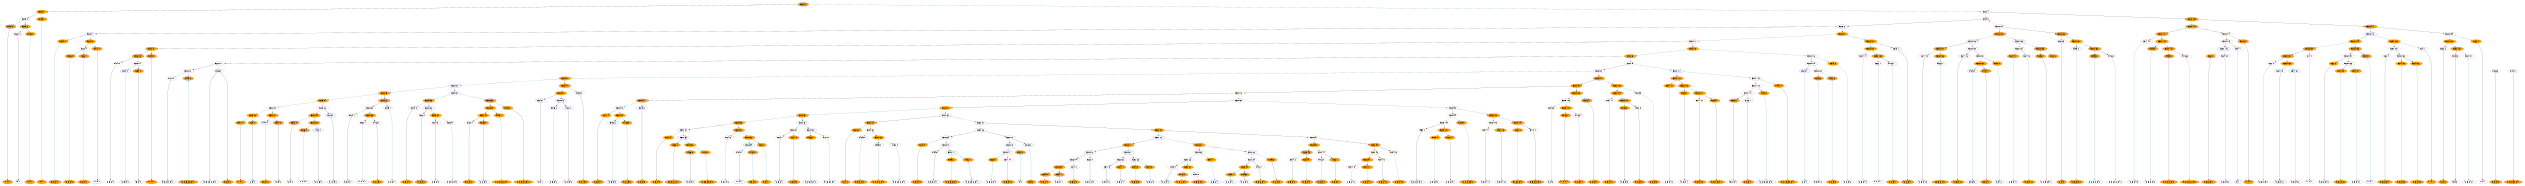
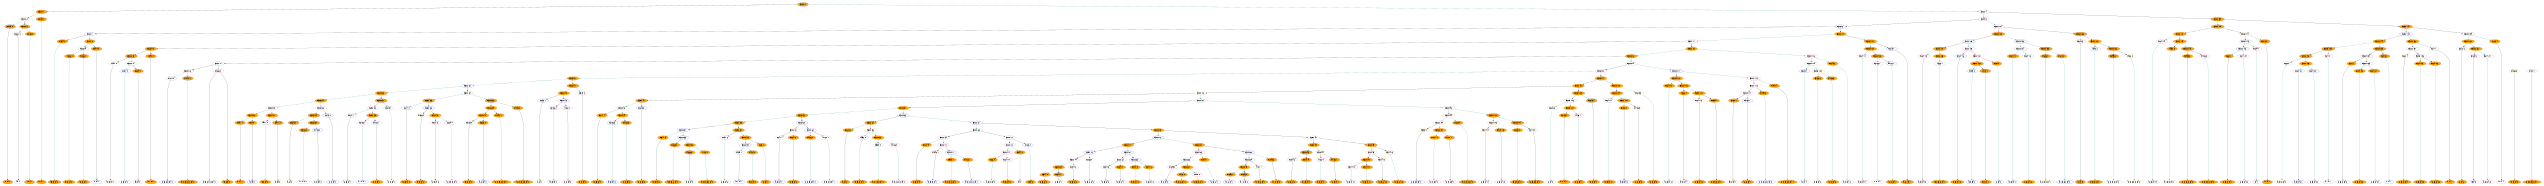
(1993, 23) -> (1991, 23)
(188, 131) -> (188, 130)
none -> (2065, 182)
